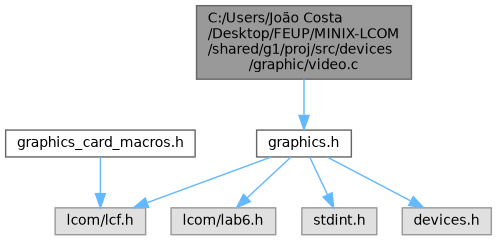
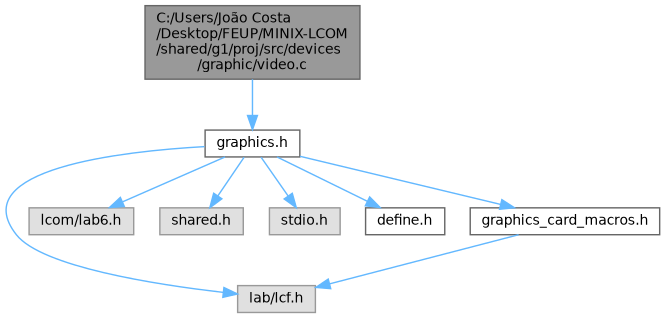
none -> (400, 180)
(100, 221) -> (277, 299)
(339, 221) -> (202, 221)
none -> (405, 221)
(447, 221) -> (305, 221)
